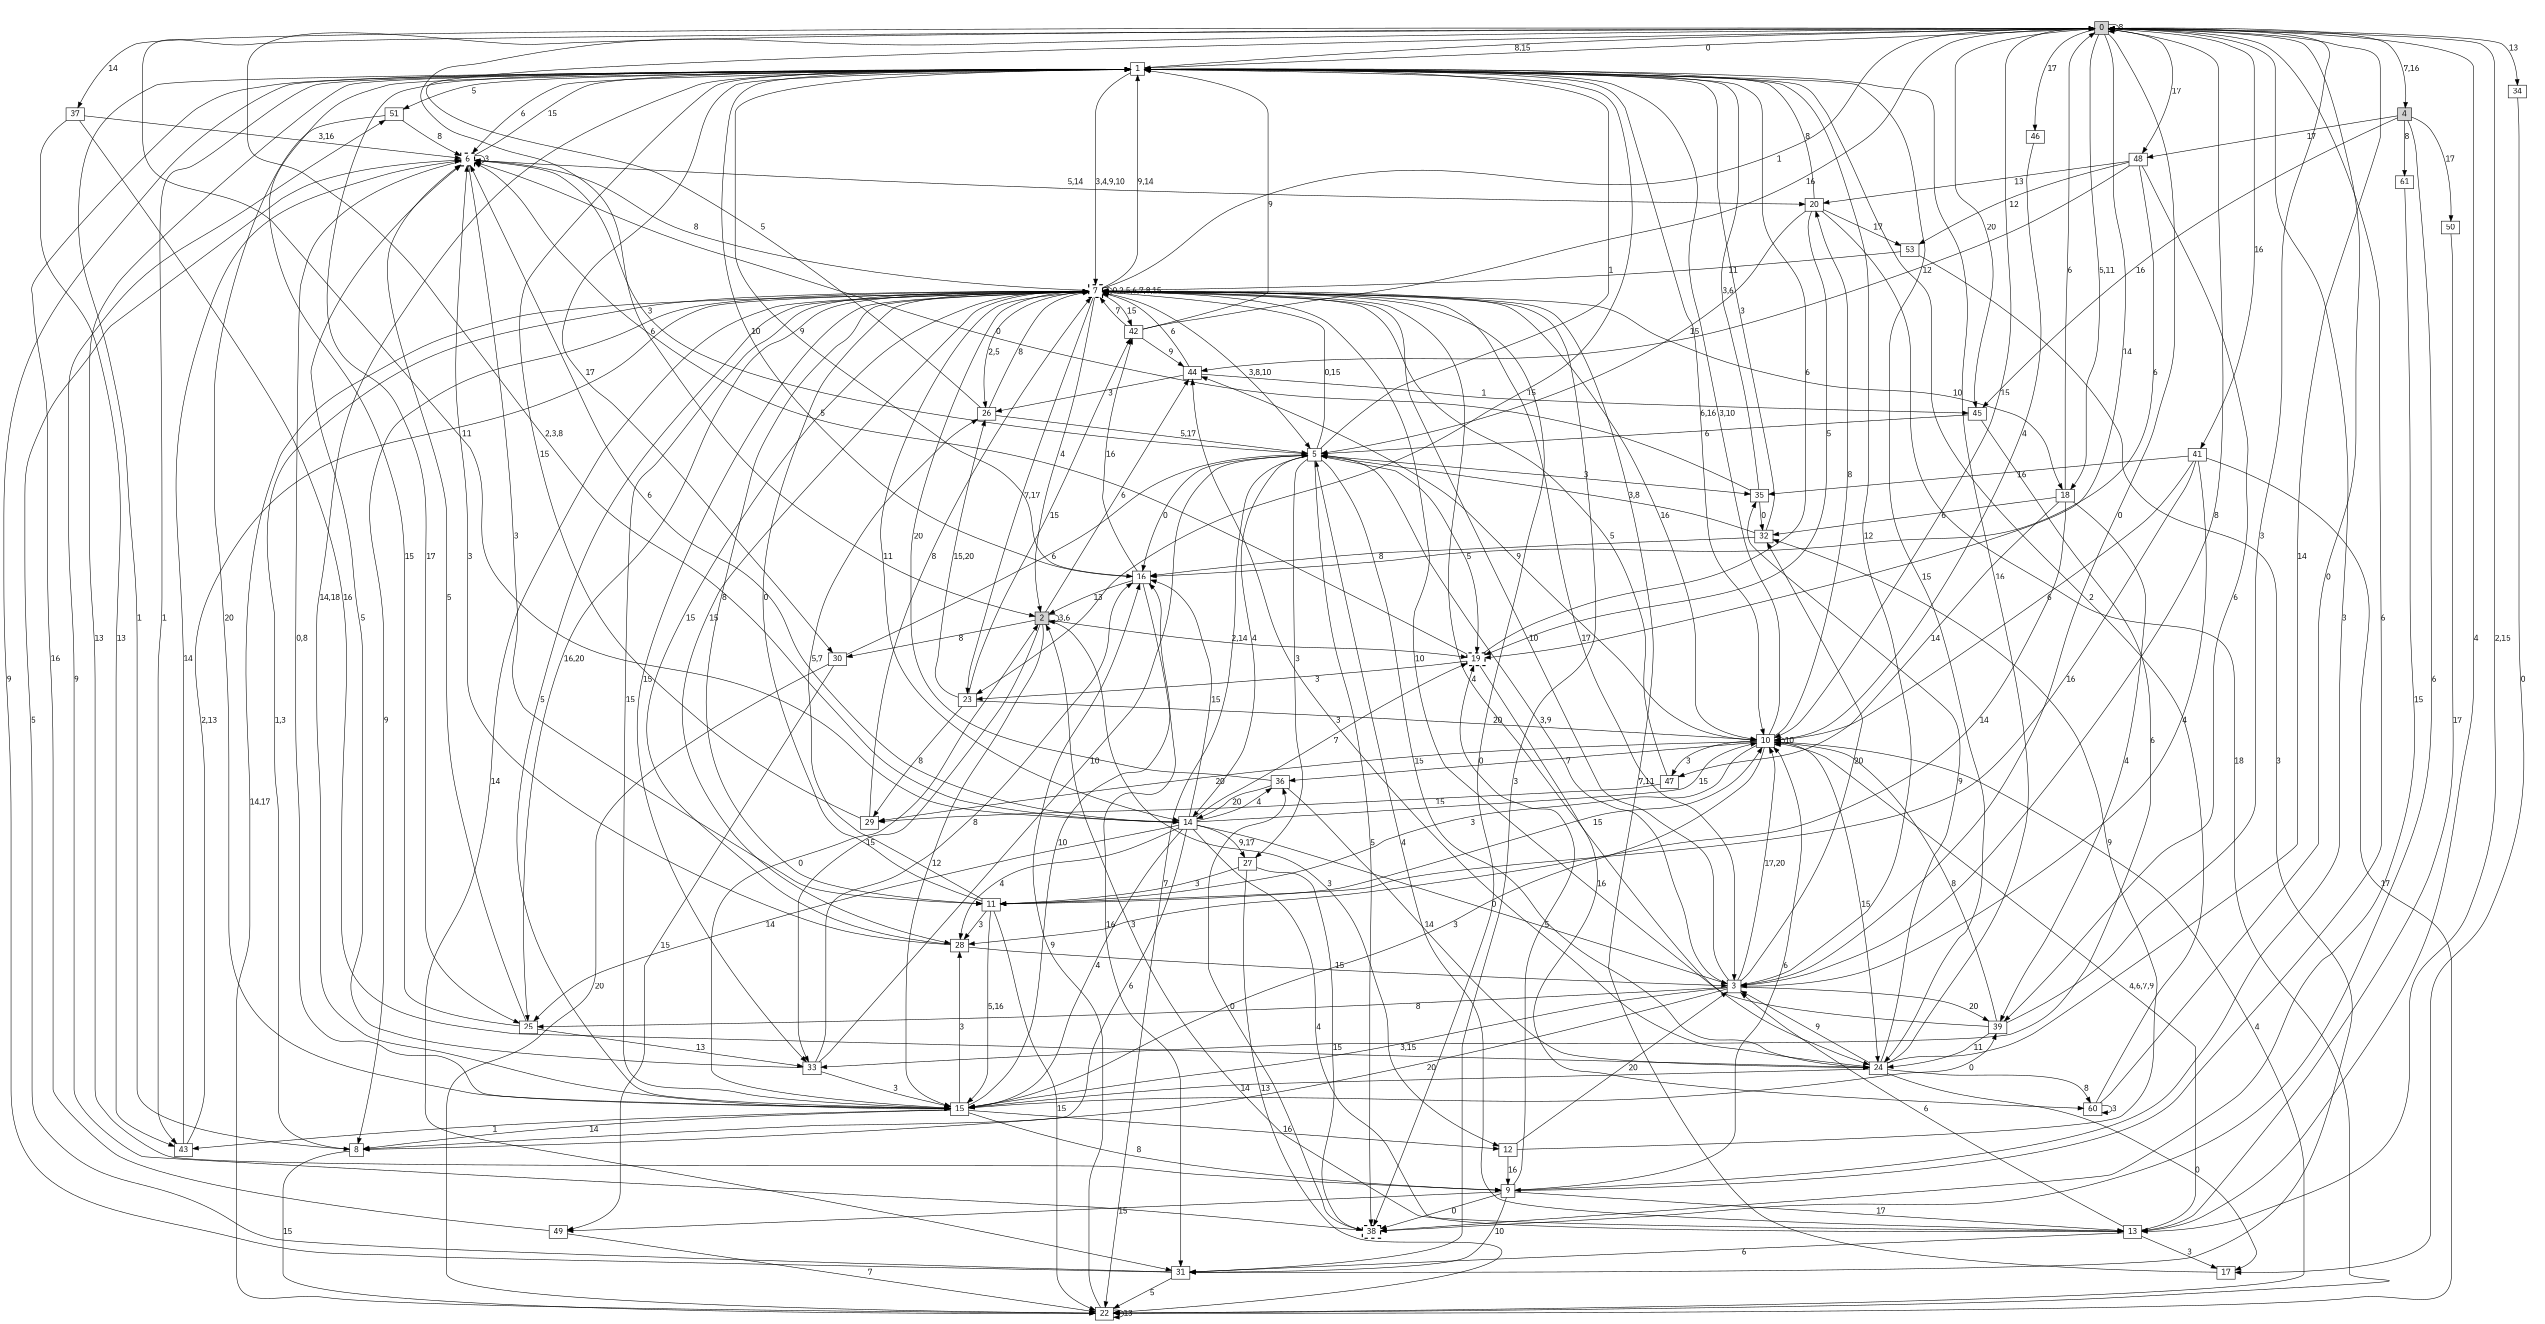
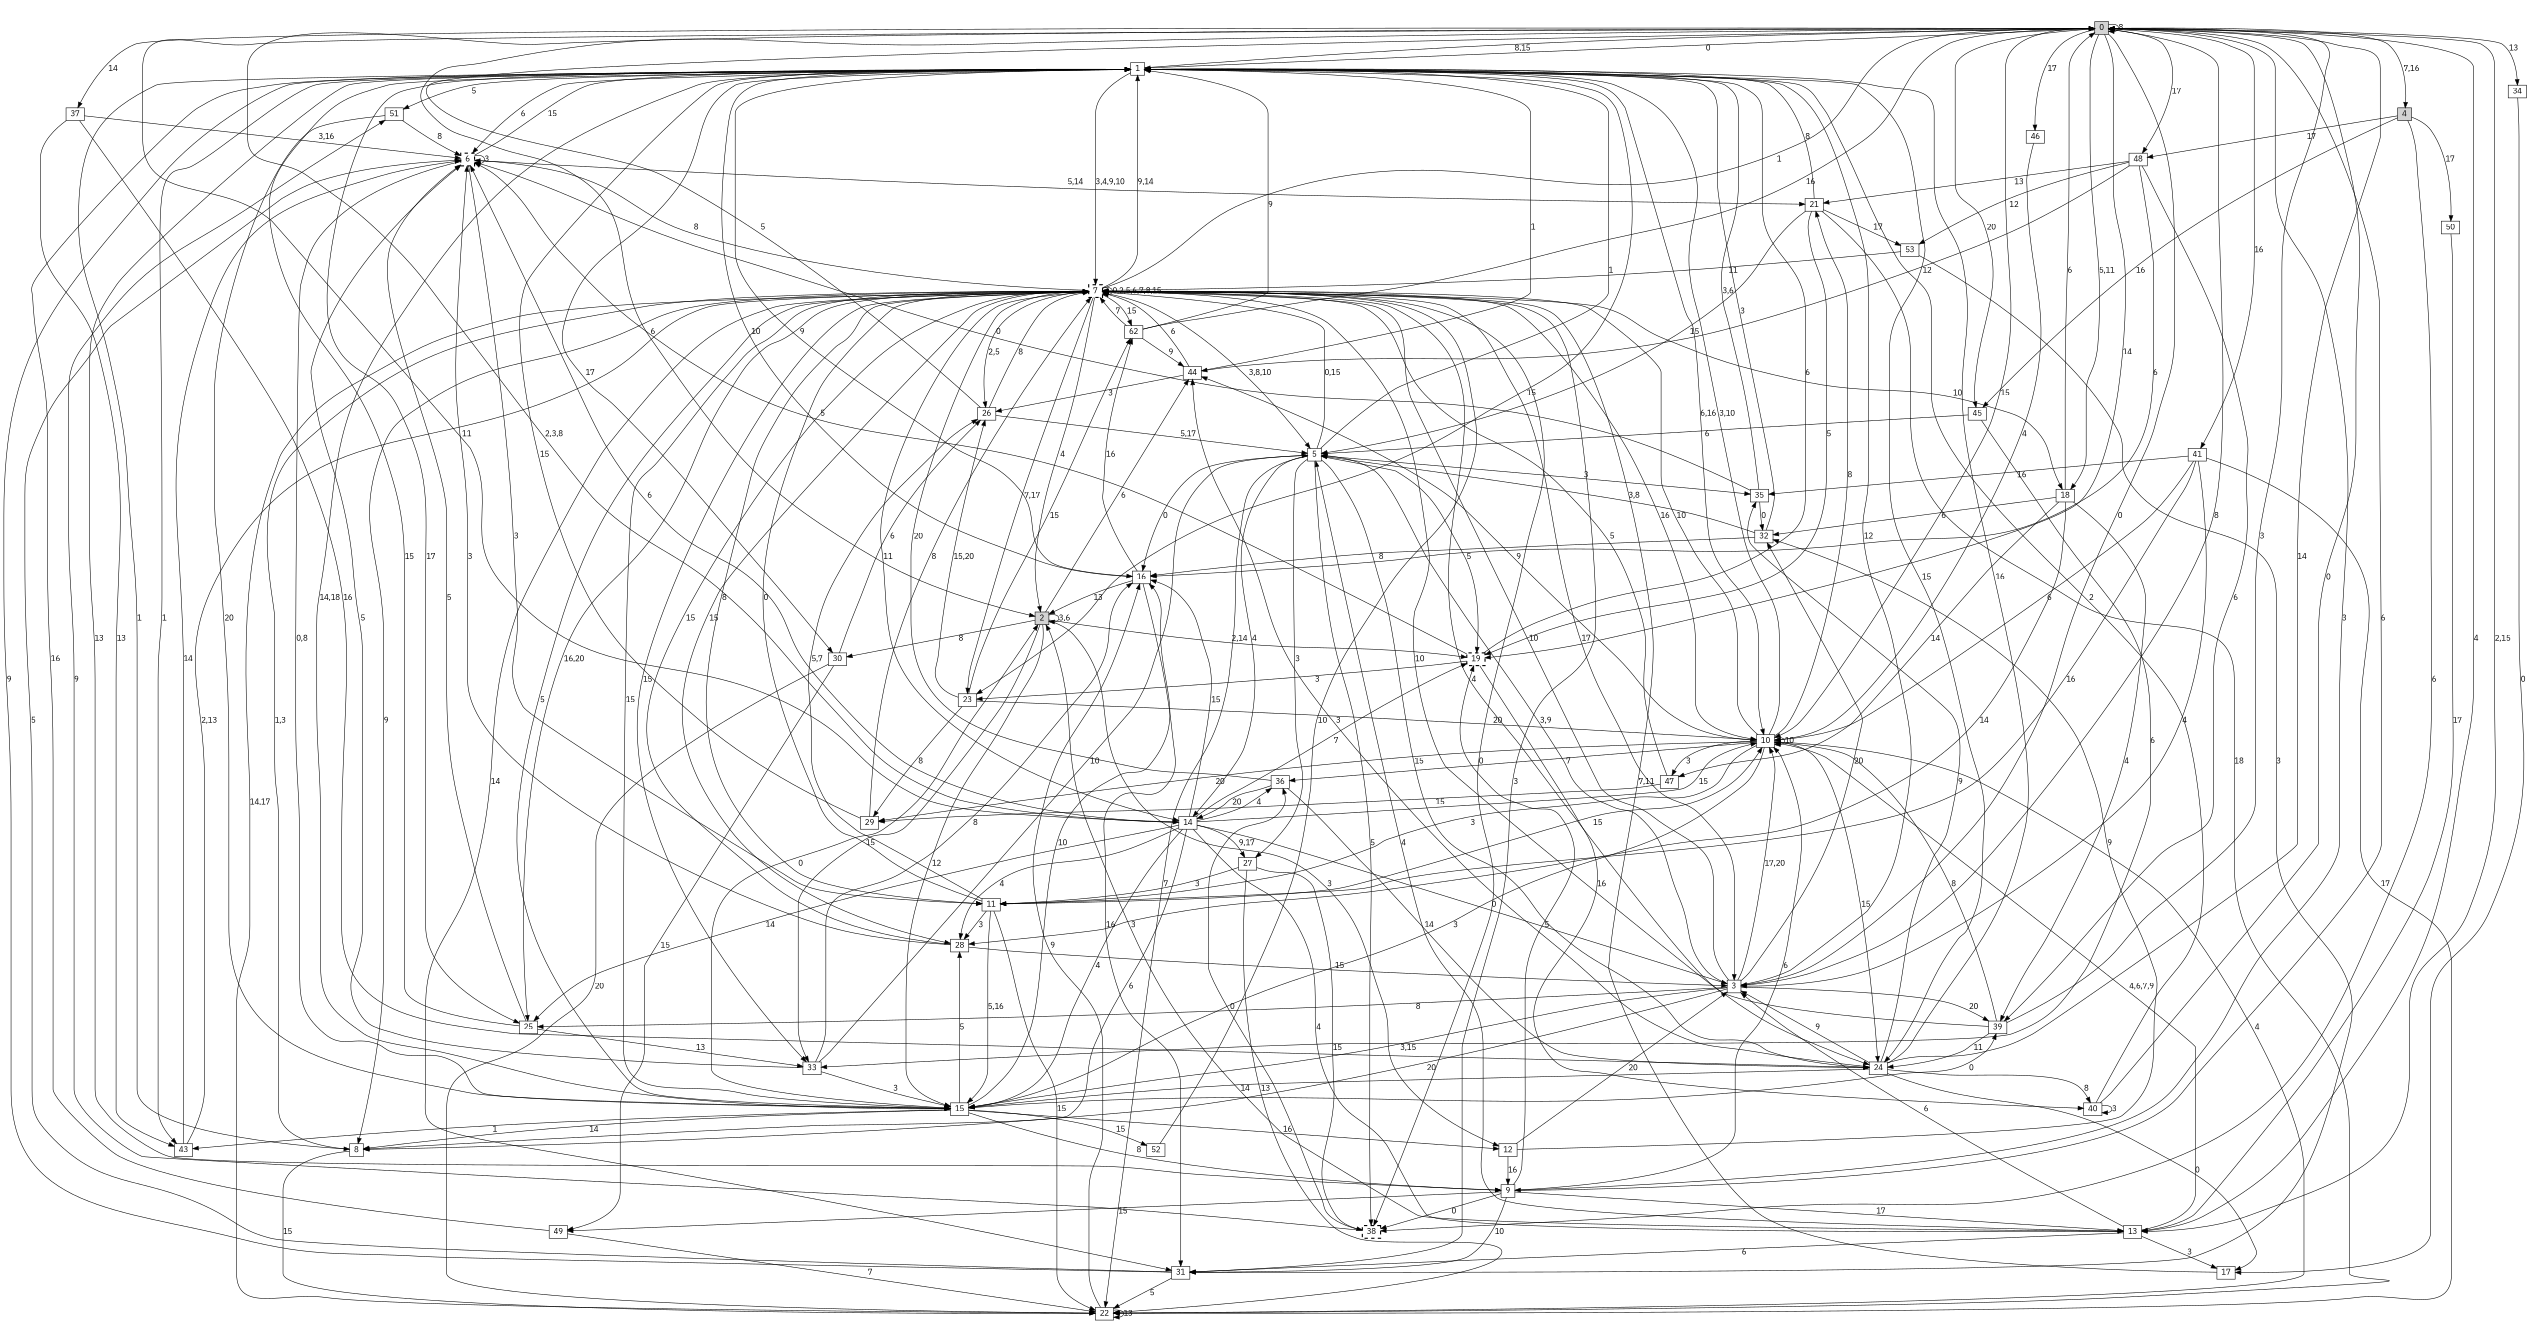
(2405, 182) -> none
(1814, 205) -> (1814, 205)
none -> (1611, 324)
(1134, 332) -> (1134, 332)
(845, 397) -> none
(1582, 402) -> (1531, 156)
(1072, 542) -> (891, 528)
(962, 1027) -> (962, 1027)
(2093, 1109) -> (2093, 1109)
none -> (1156, 1150)
